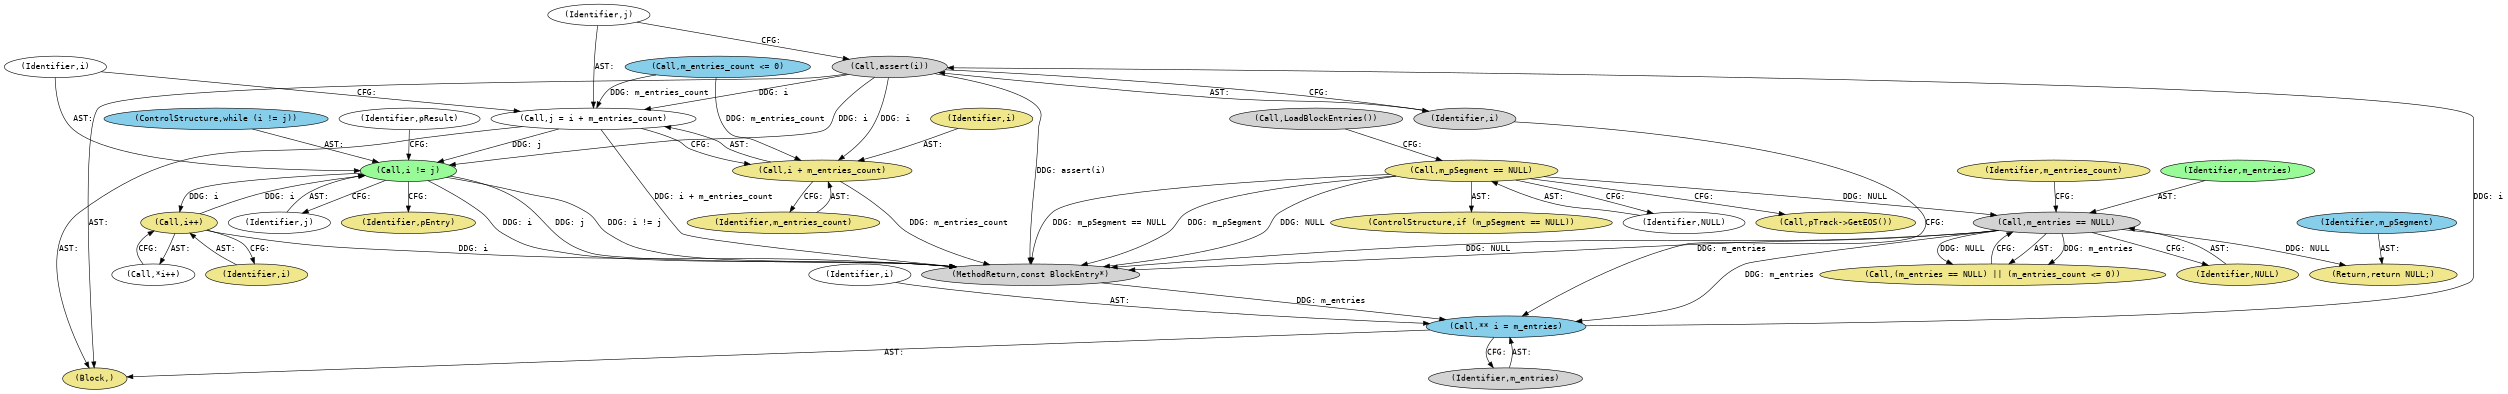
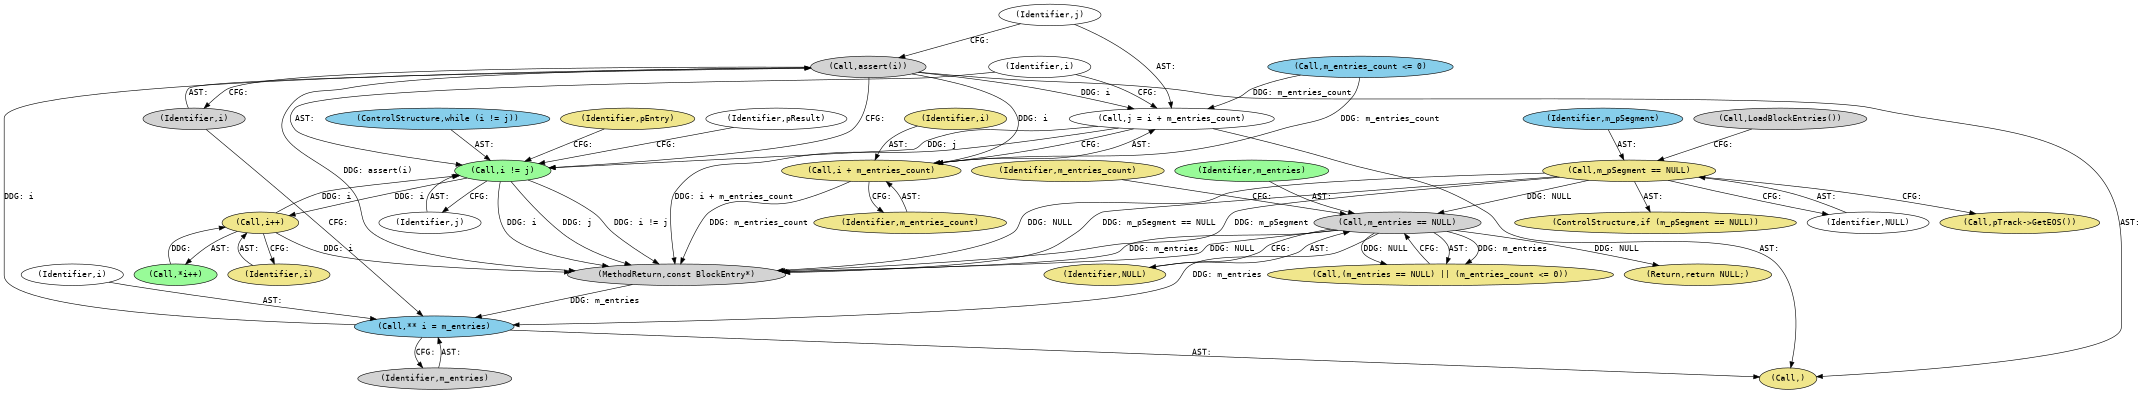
(853, 119) -> (878, 119)
(408, 194) -> (567, 144)
(2380, 246) -> (1615, 142)
(151, 249) -> (184, 249)
(153, 275) -> (176, 275)
(95, 379) -> (1788, 379)
